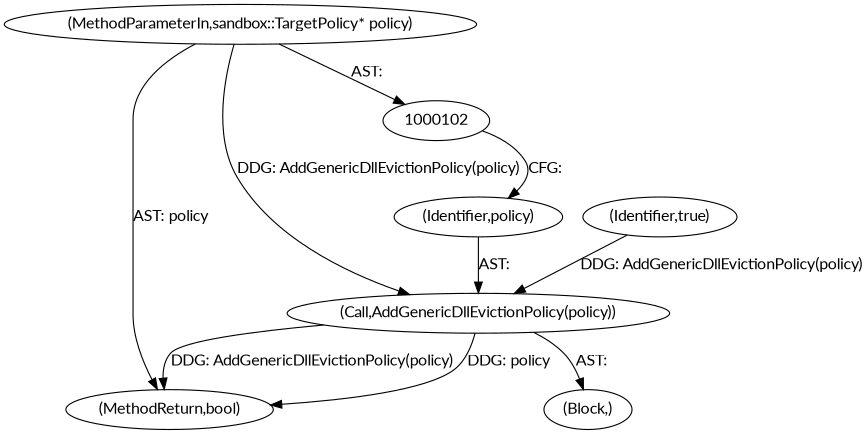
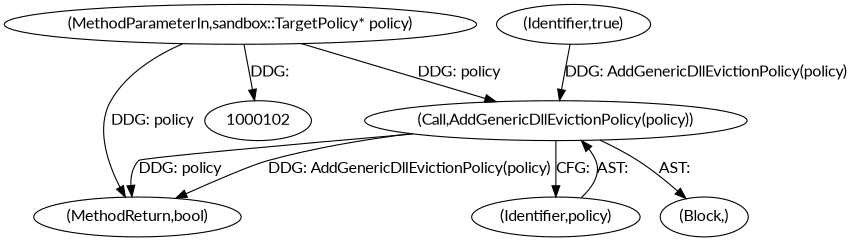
(369, 73) -> (273, 73)
(519, 153) -> (556, 163)
(379, 169) -> (460, 73)
(171, 217) -> (153, 121)
